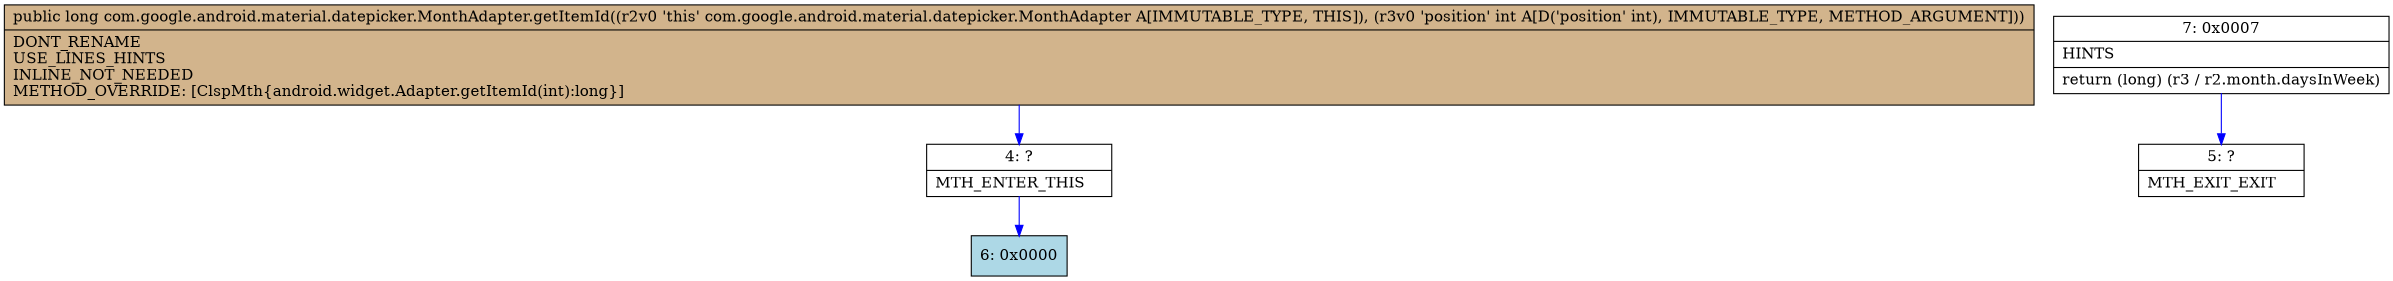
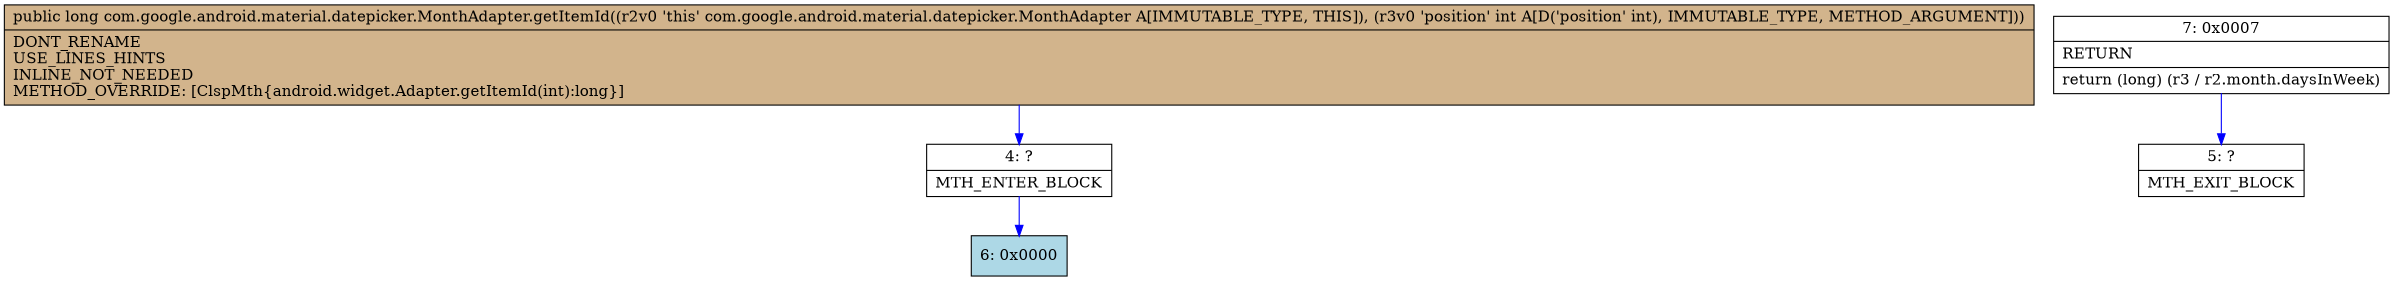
(2089, 54) -> (2098, 54)
(1010, 183) -> (1019, 183)
(2212, 183) -> (2221, 183)
